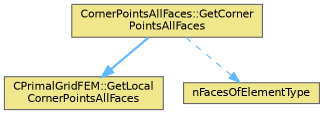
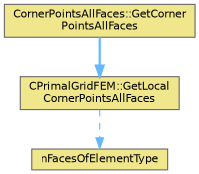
(208, 56) -> (100, 124)
